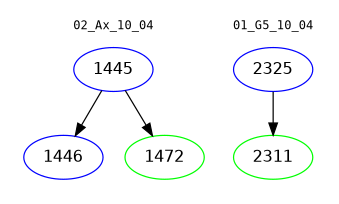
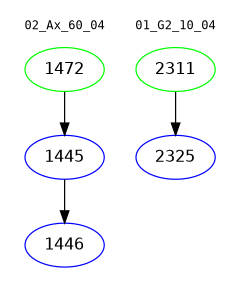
(114, 26) -> (65, 26)
(274, 26) -> (176, 26)
(273, 107) -> (176, 107)
(136, 108) -> (65, 107)
